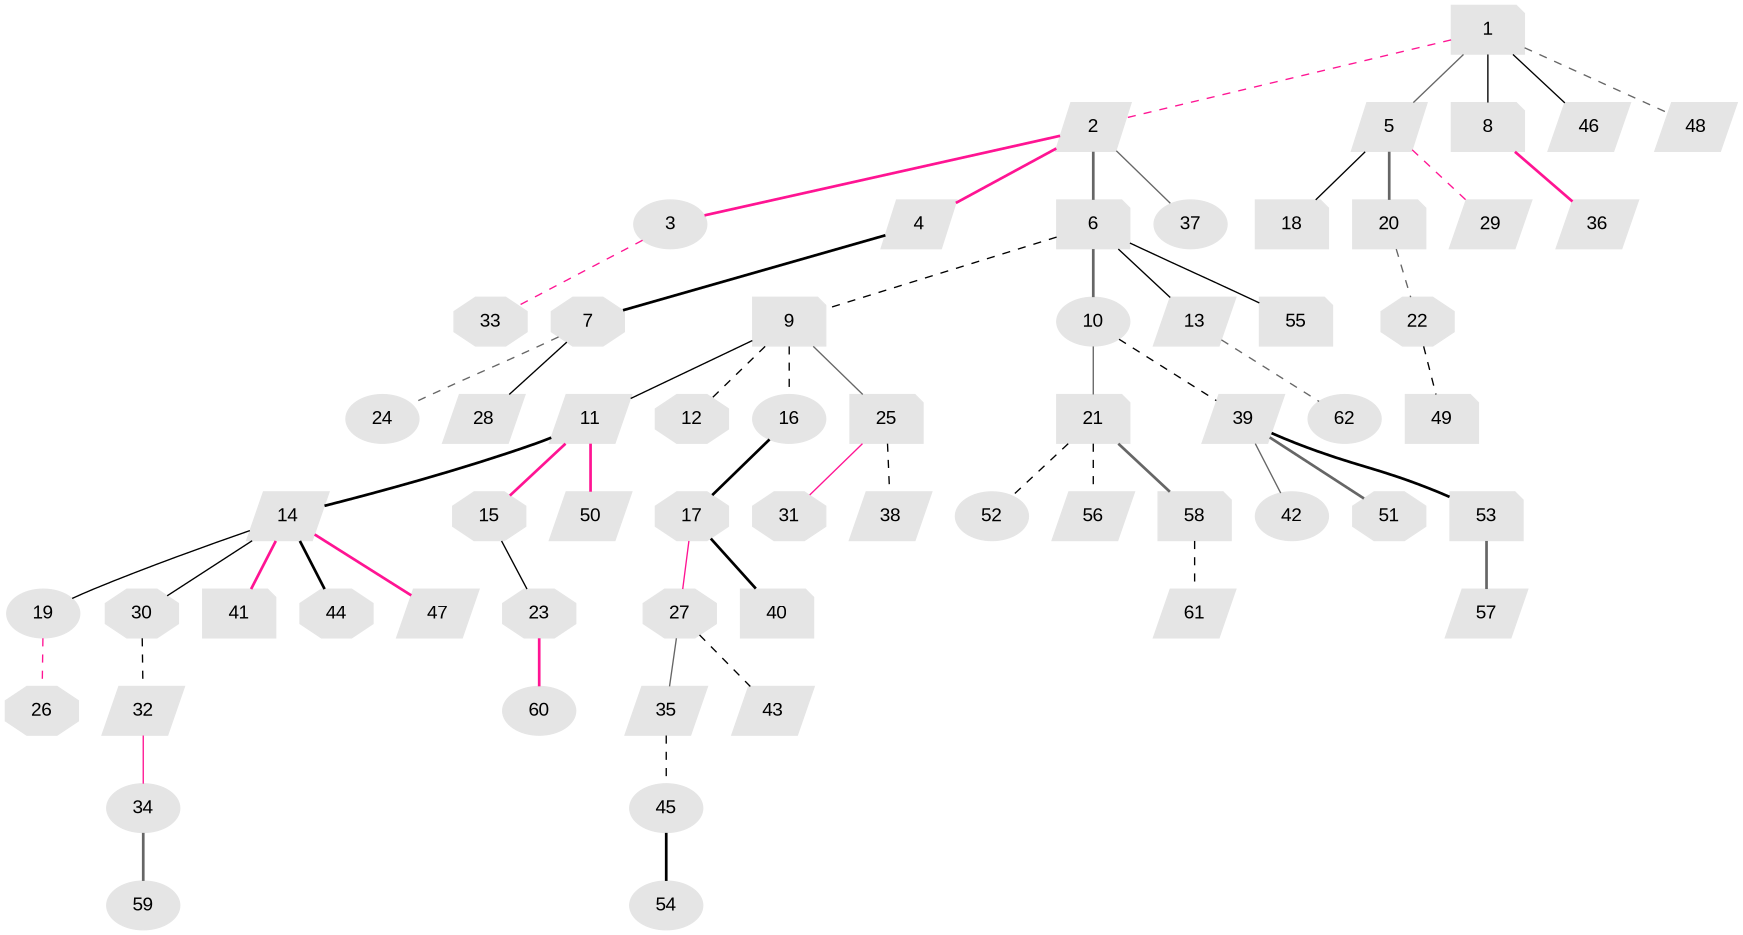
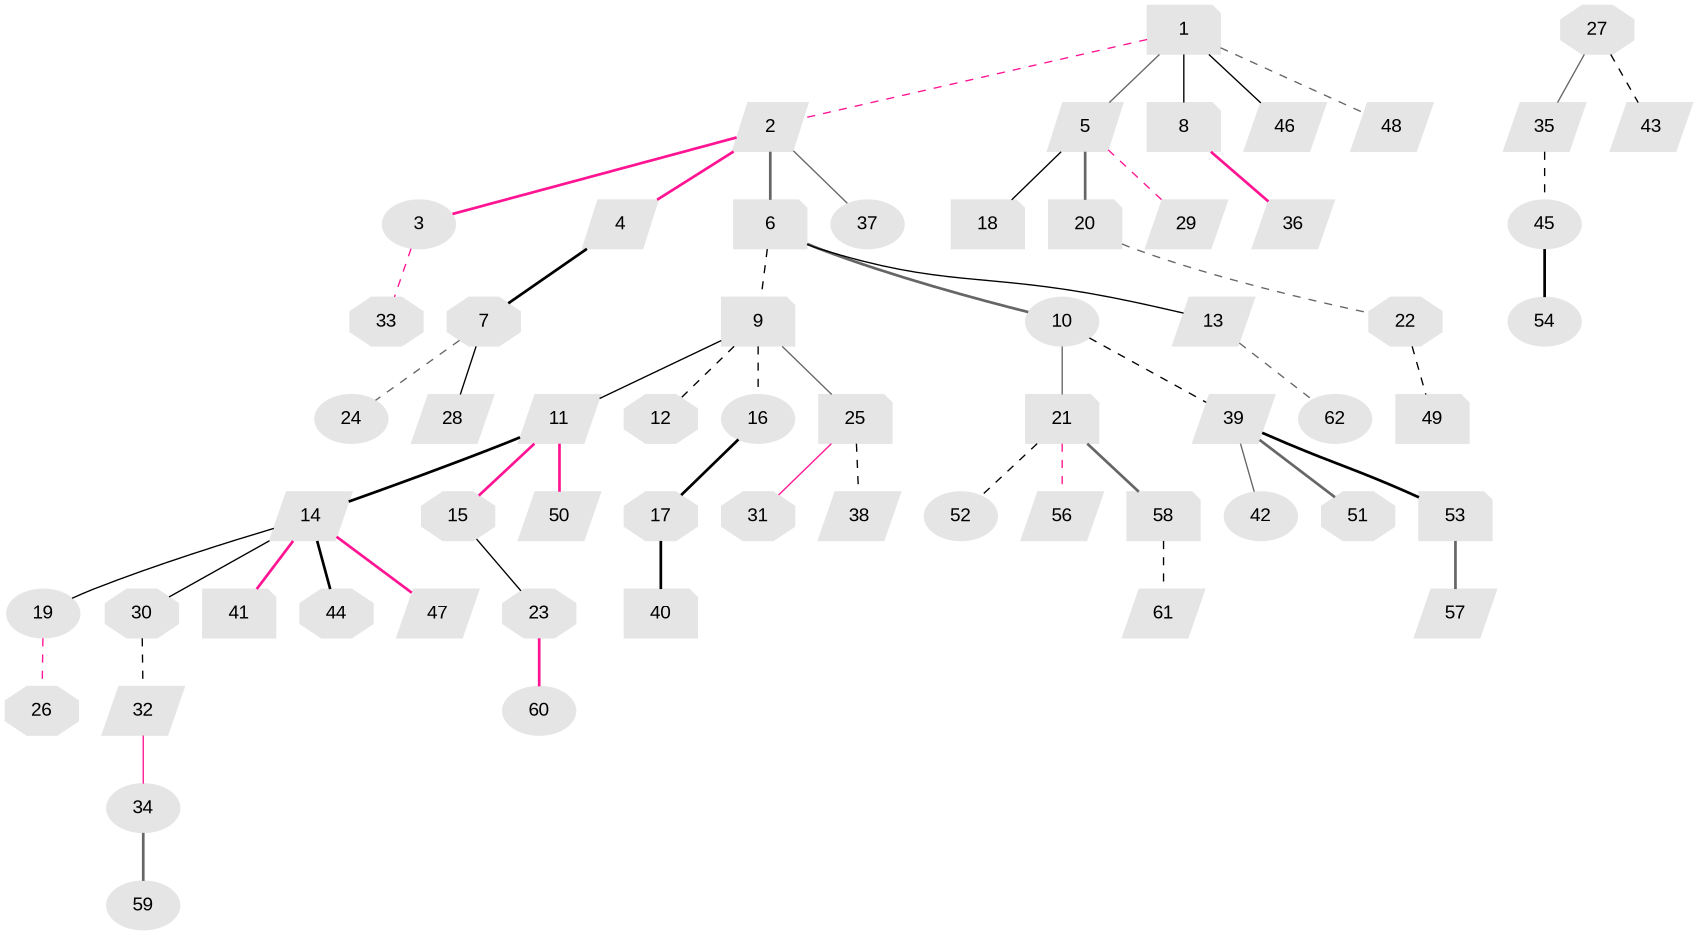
(1296, 322) -> none
(1093, 468) -> (1062, 468)
(686, 565) -> none
